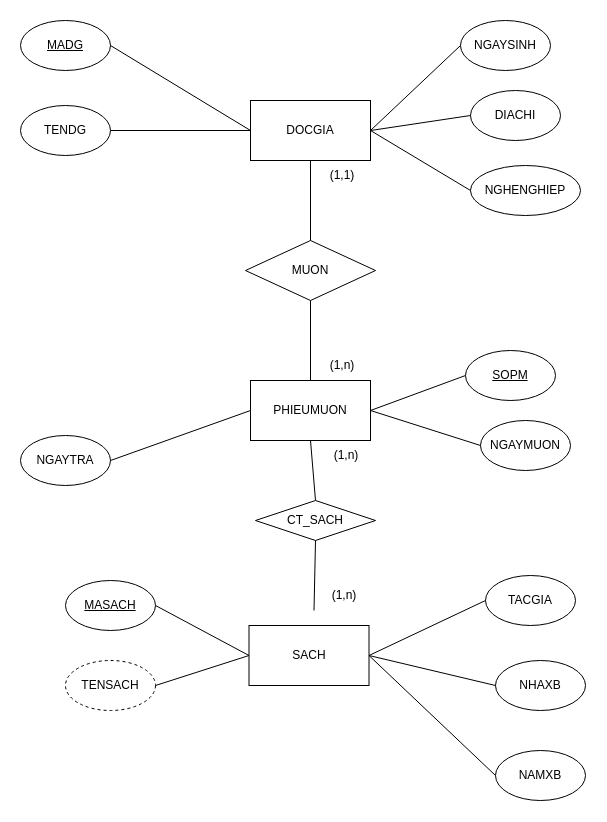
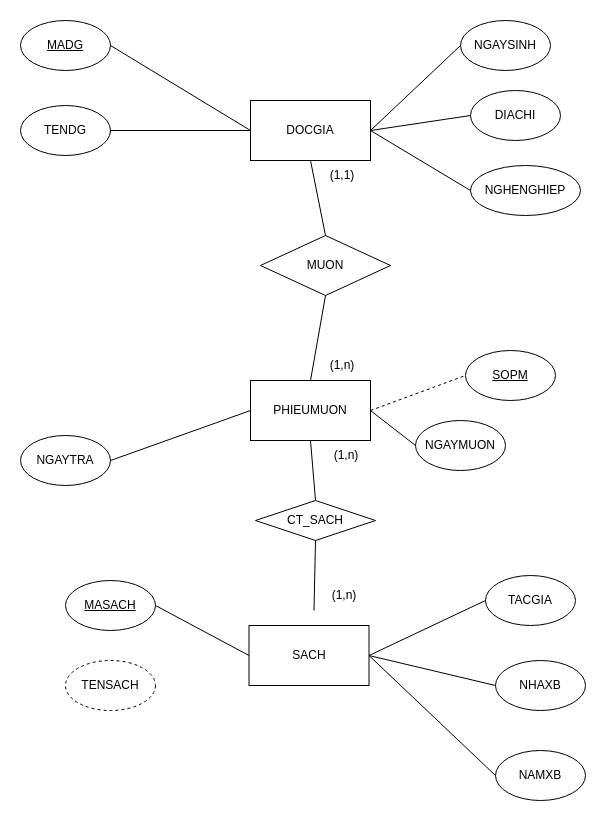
(311, 271) -> (326, 266)
(419, 392) -> (419, 392)
(526, 446) -> (461, 446)
(201, 671) -> none
